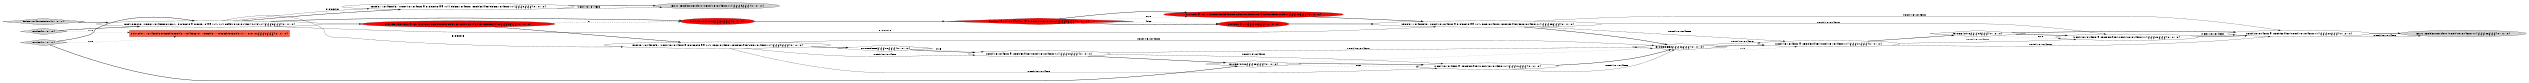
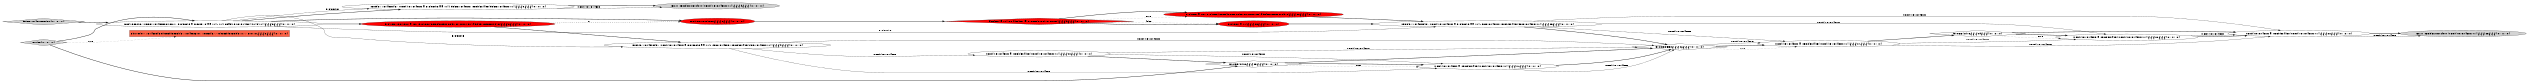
(44, 31) -> none
(885, 48) -> none
(1468, 56) -> (1468, 56)
